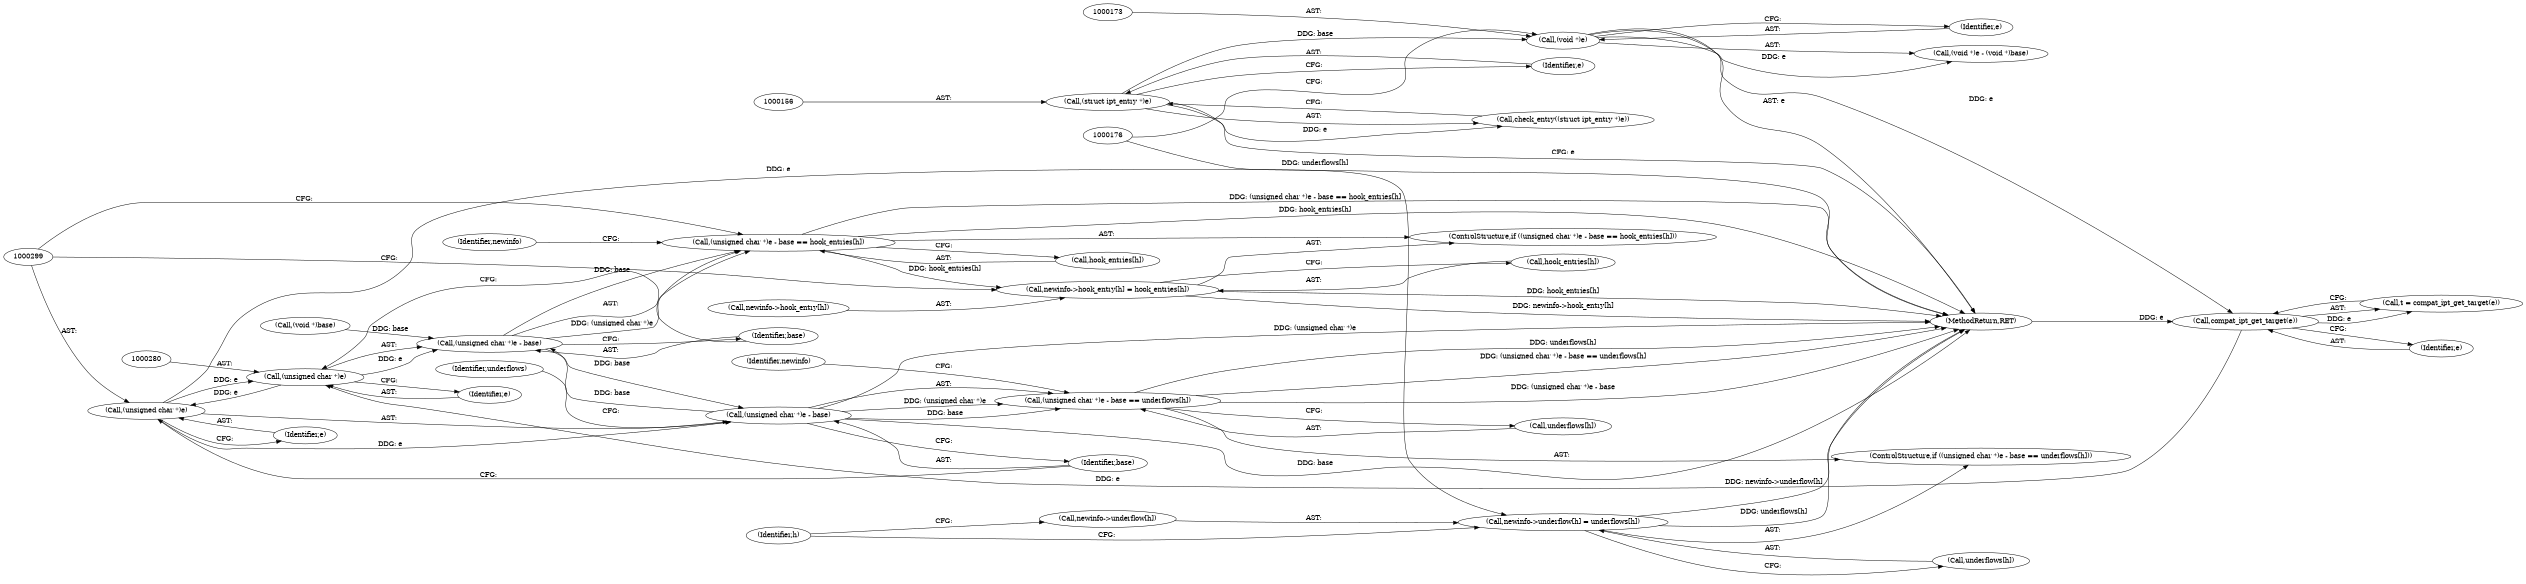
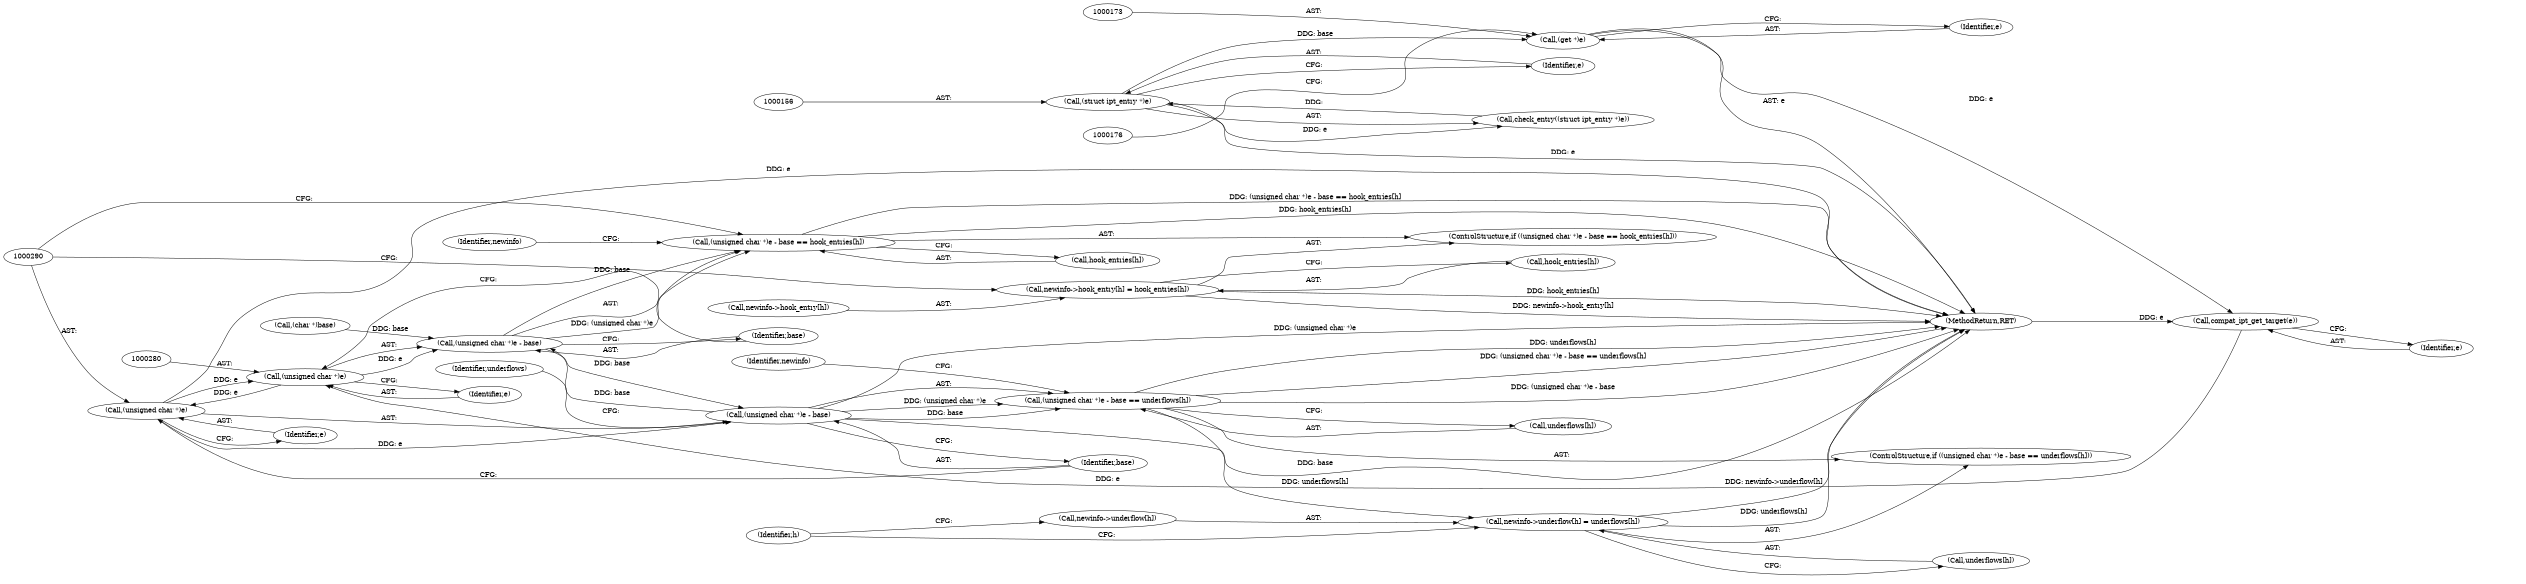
(1563, 41) -> (1563, 41)
(1981, 54) -> none
(1315, 103) -> (1315, 103)
(1563, 153) -> (1563, 153)
(1408, 239) -> (1287, 501)
(28, 257) -> (28, 257)
(909, 274) -> none
(2441, 304) -> none
(305, 326) -> (305, 326)
